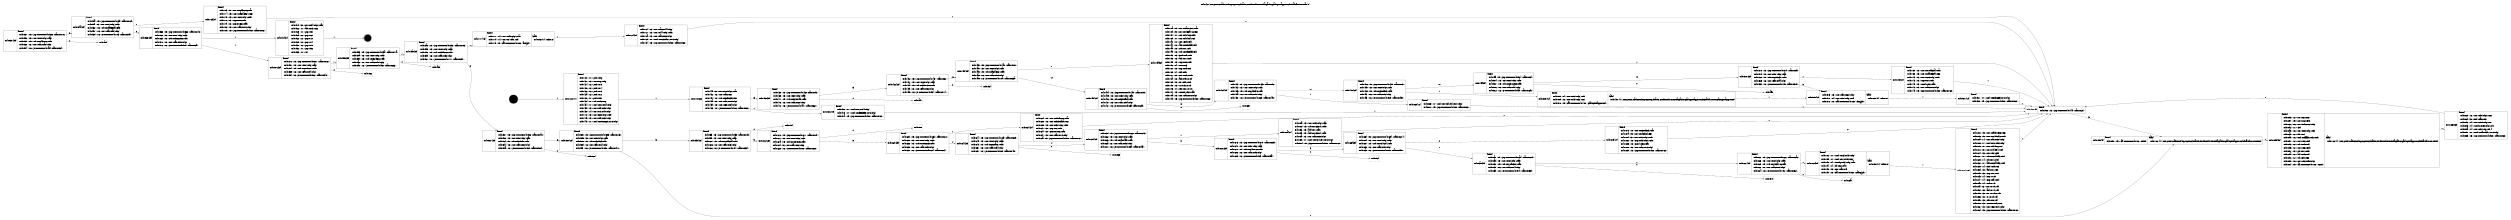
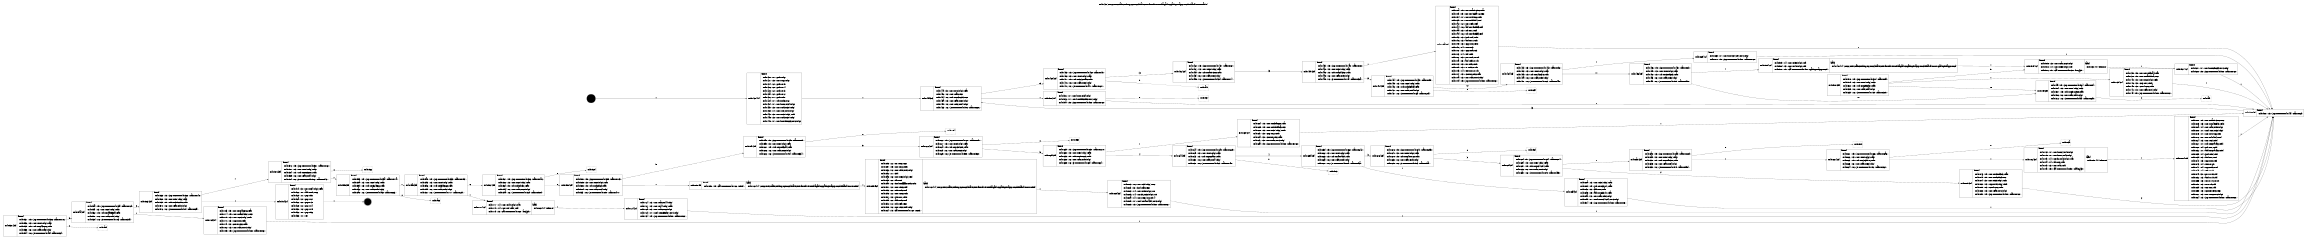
(1635, 80) -> (1962, 88)
(965, 86) -> (1152, 98)
(2115, 125) -> (1613, 109)
